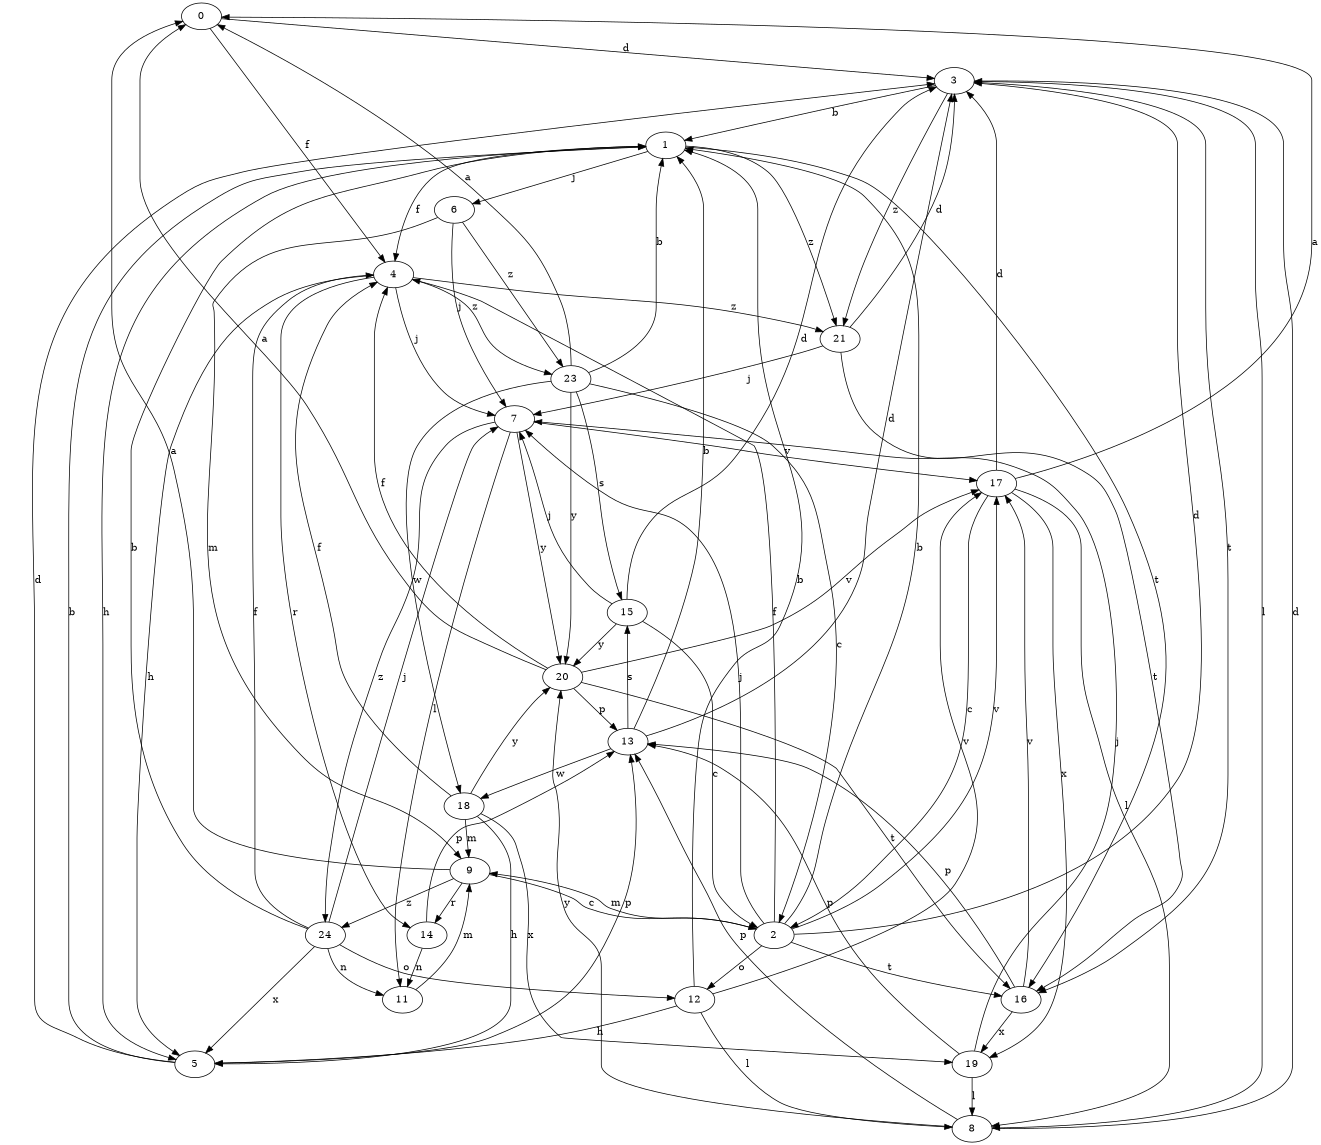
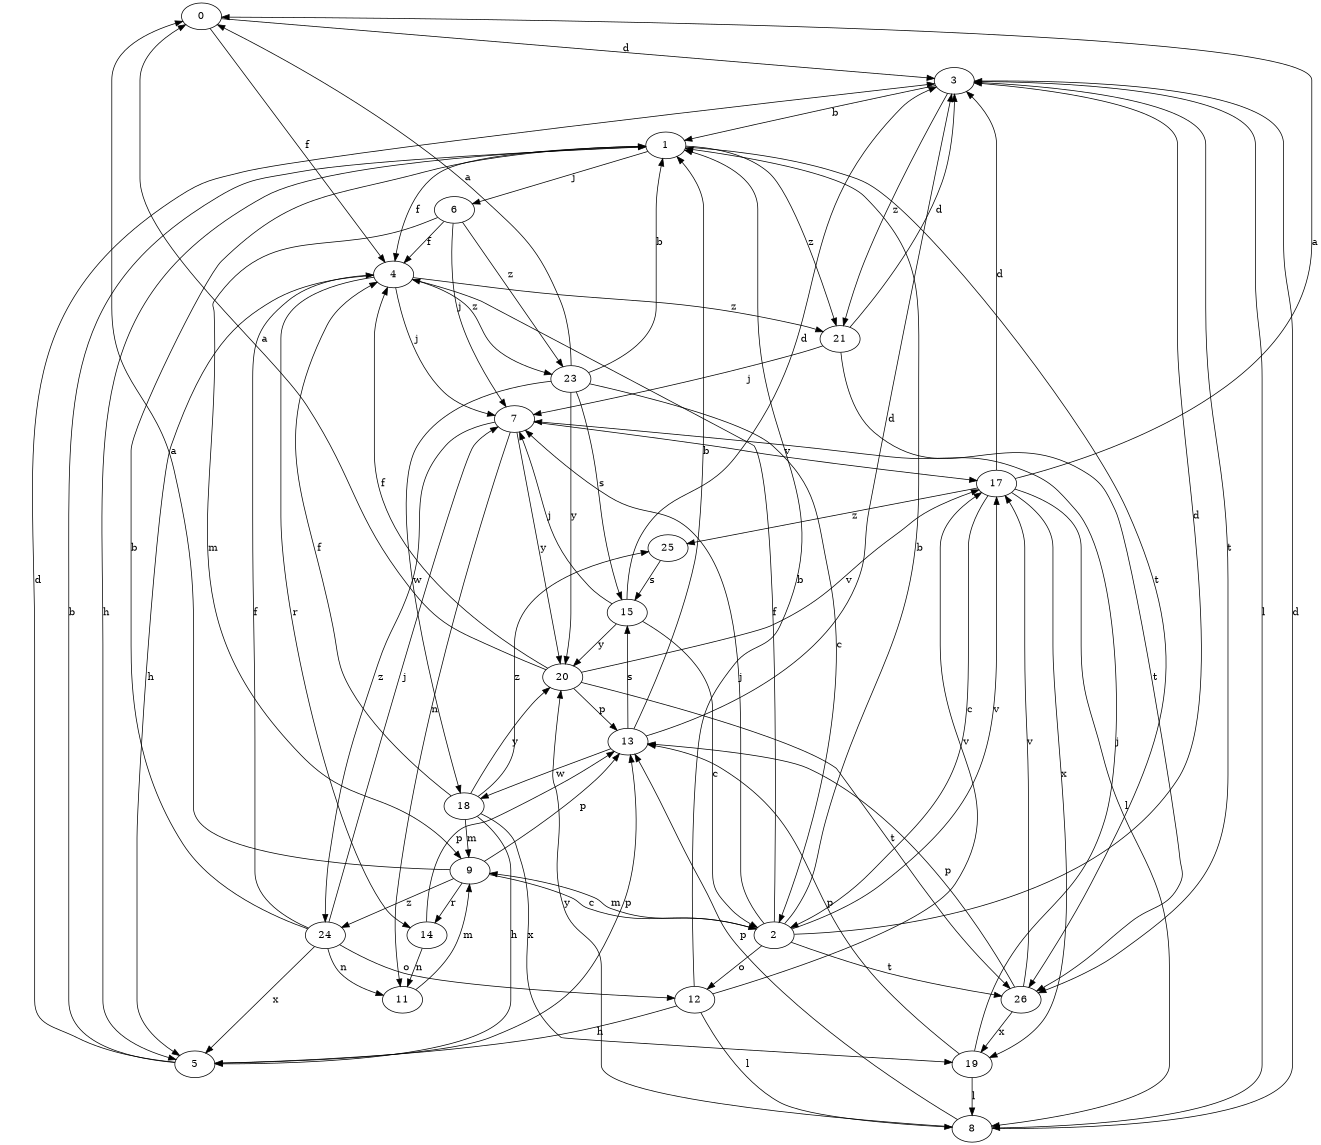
none -> (427, 239)
none -> (668, 548)
(435, 709) -> (435, 709)
none -> (553, 815)
(1021, 1000) -> (1021, 1000)
